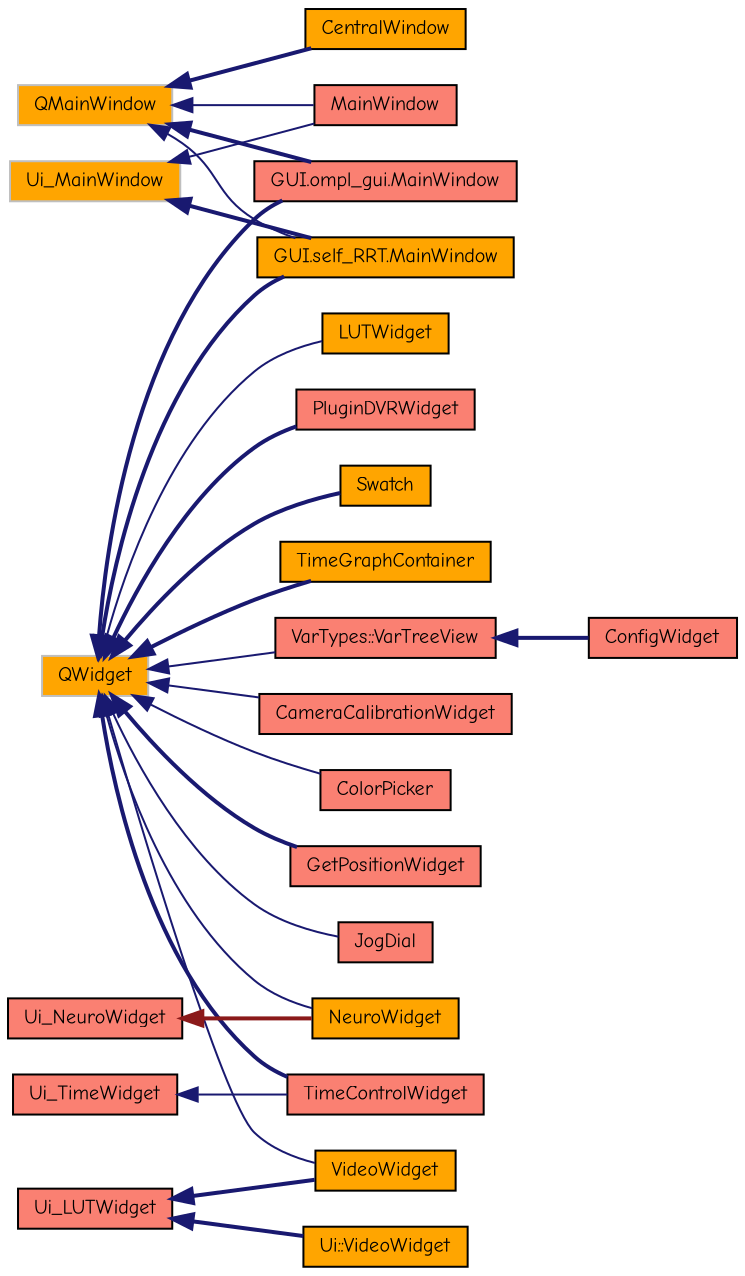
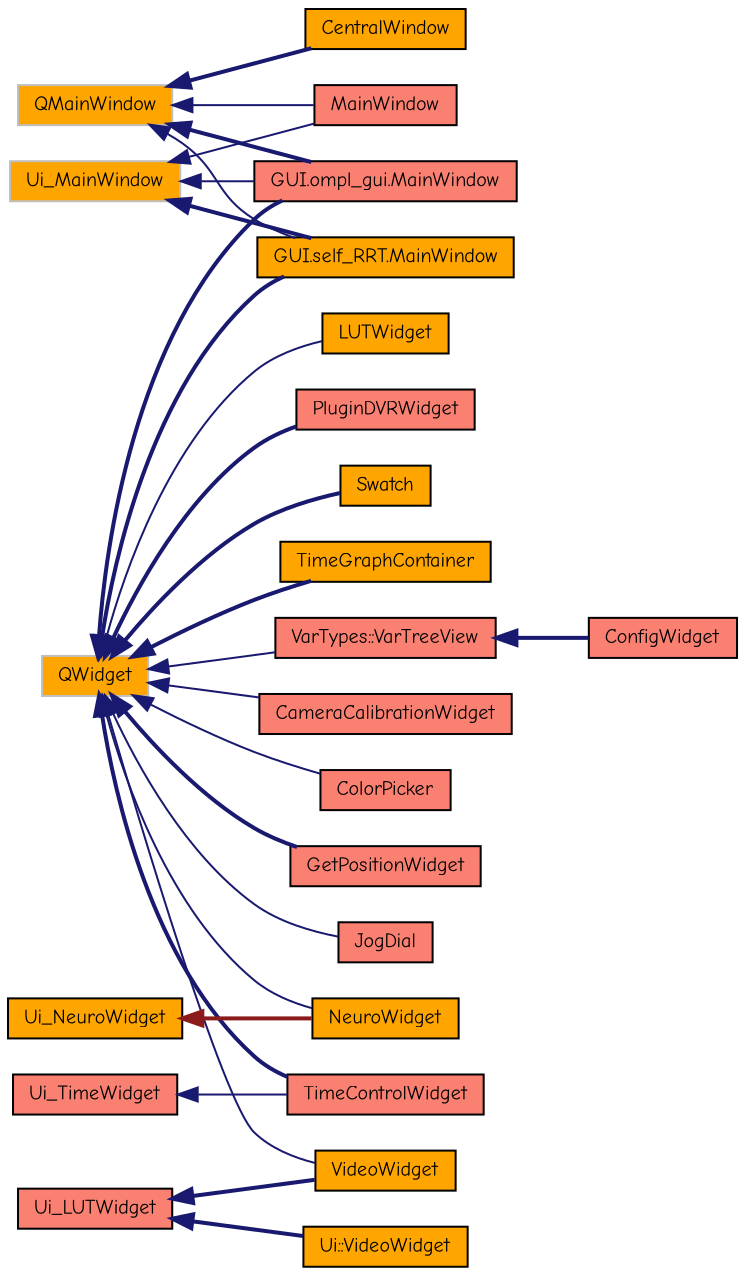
none -> (232, 181)
(95, 1018) -> (95, 1018)
